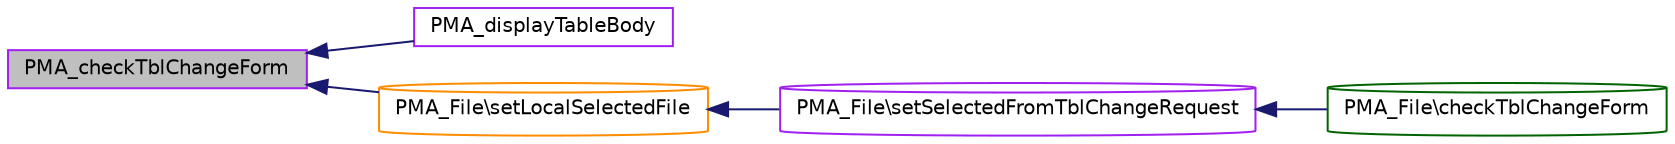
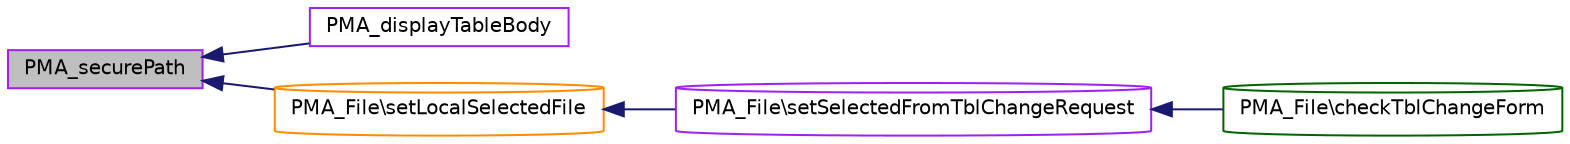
(157, 69) -> (105, 69)
